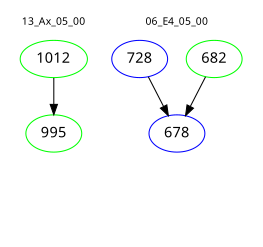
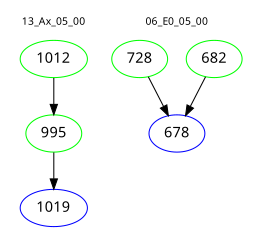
(177, 22) -> (177, 22)
(140, 59) -> (140, 59)
none -> (54, 208)
